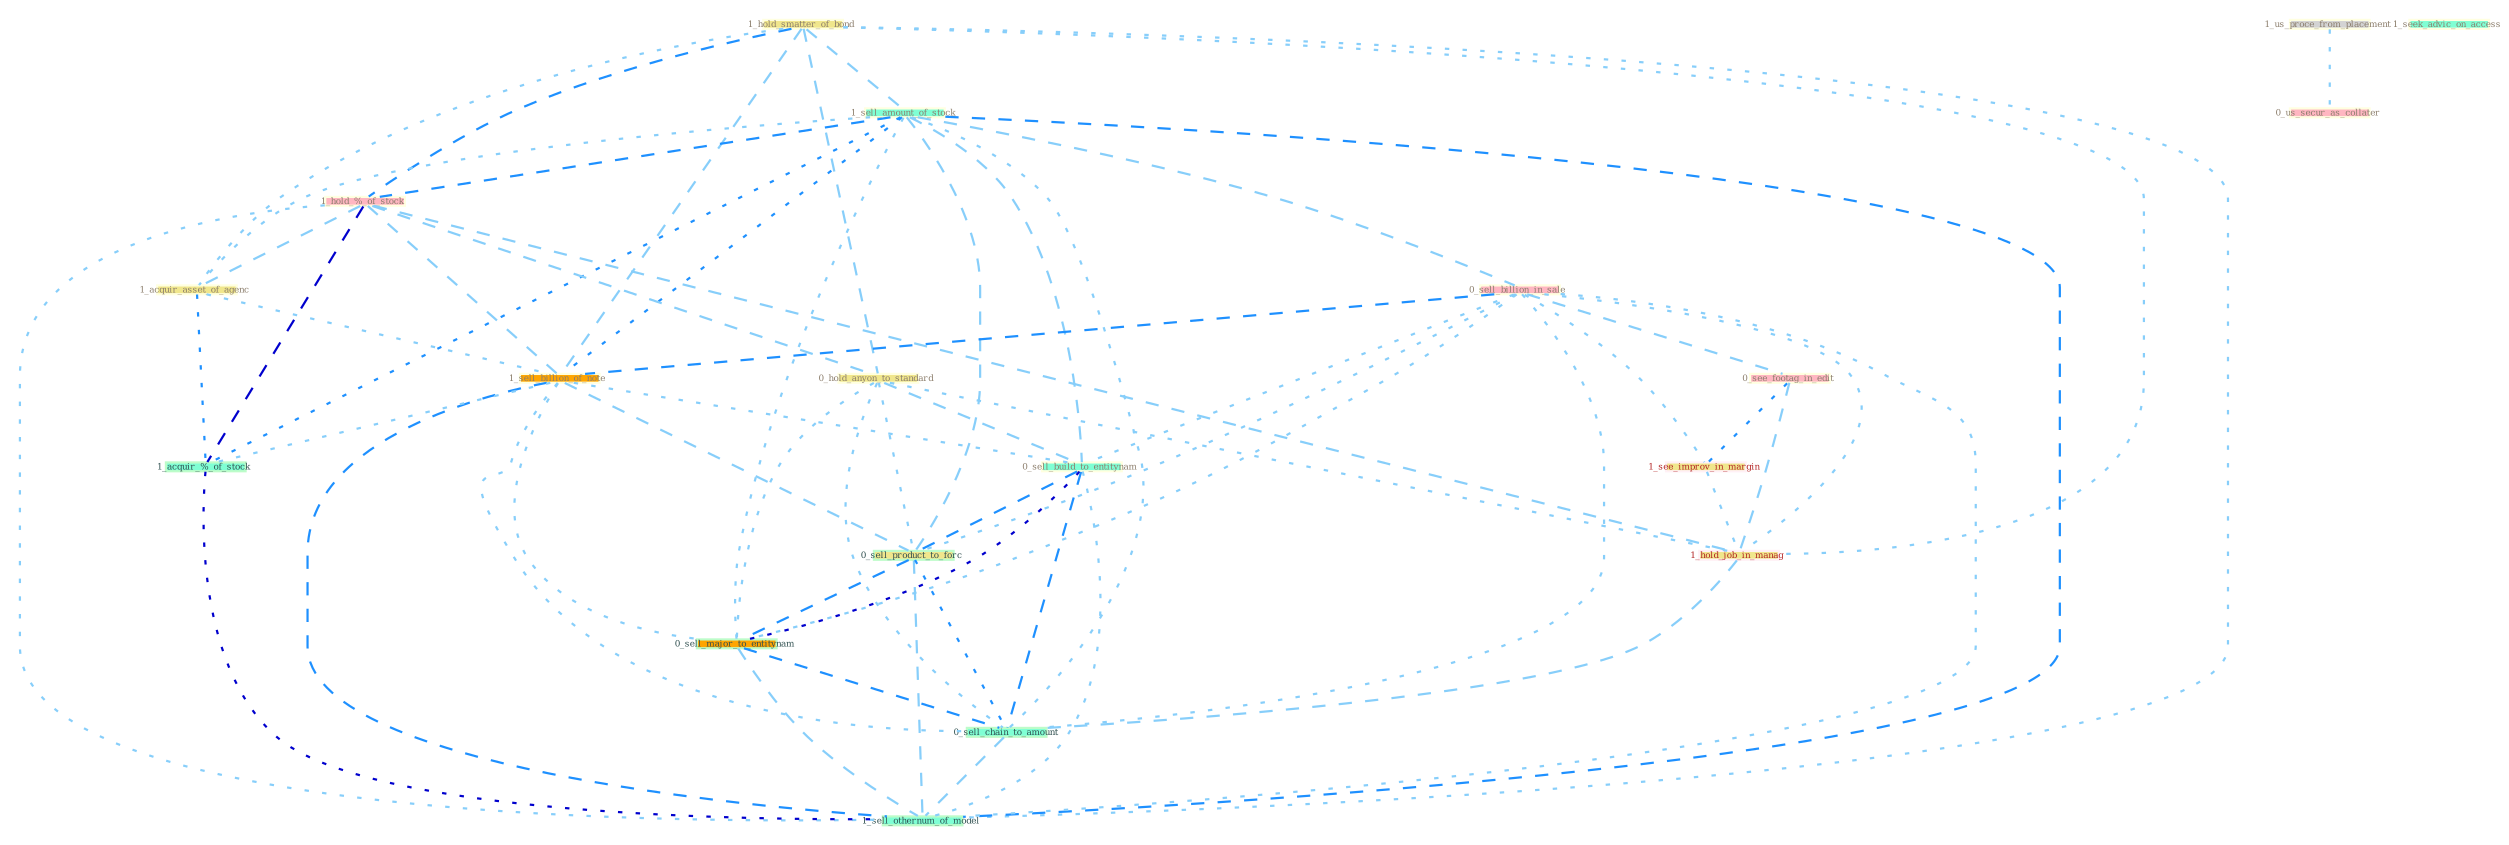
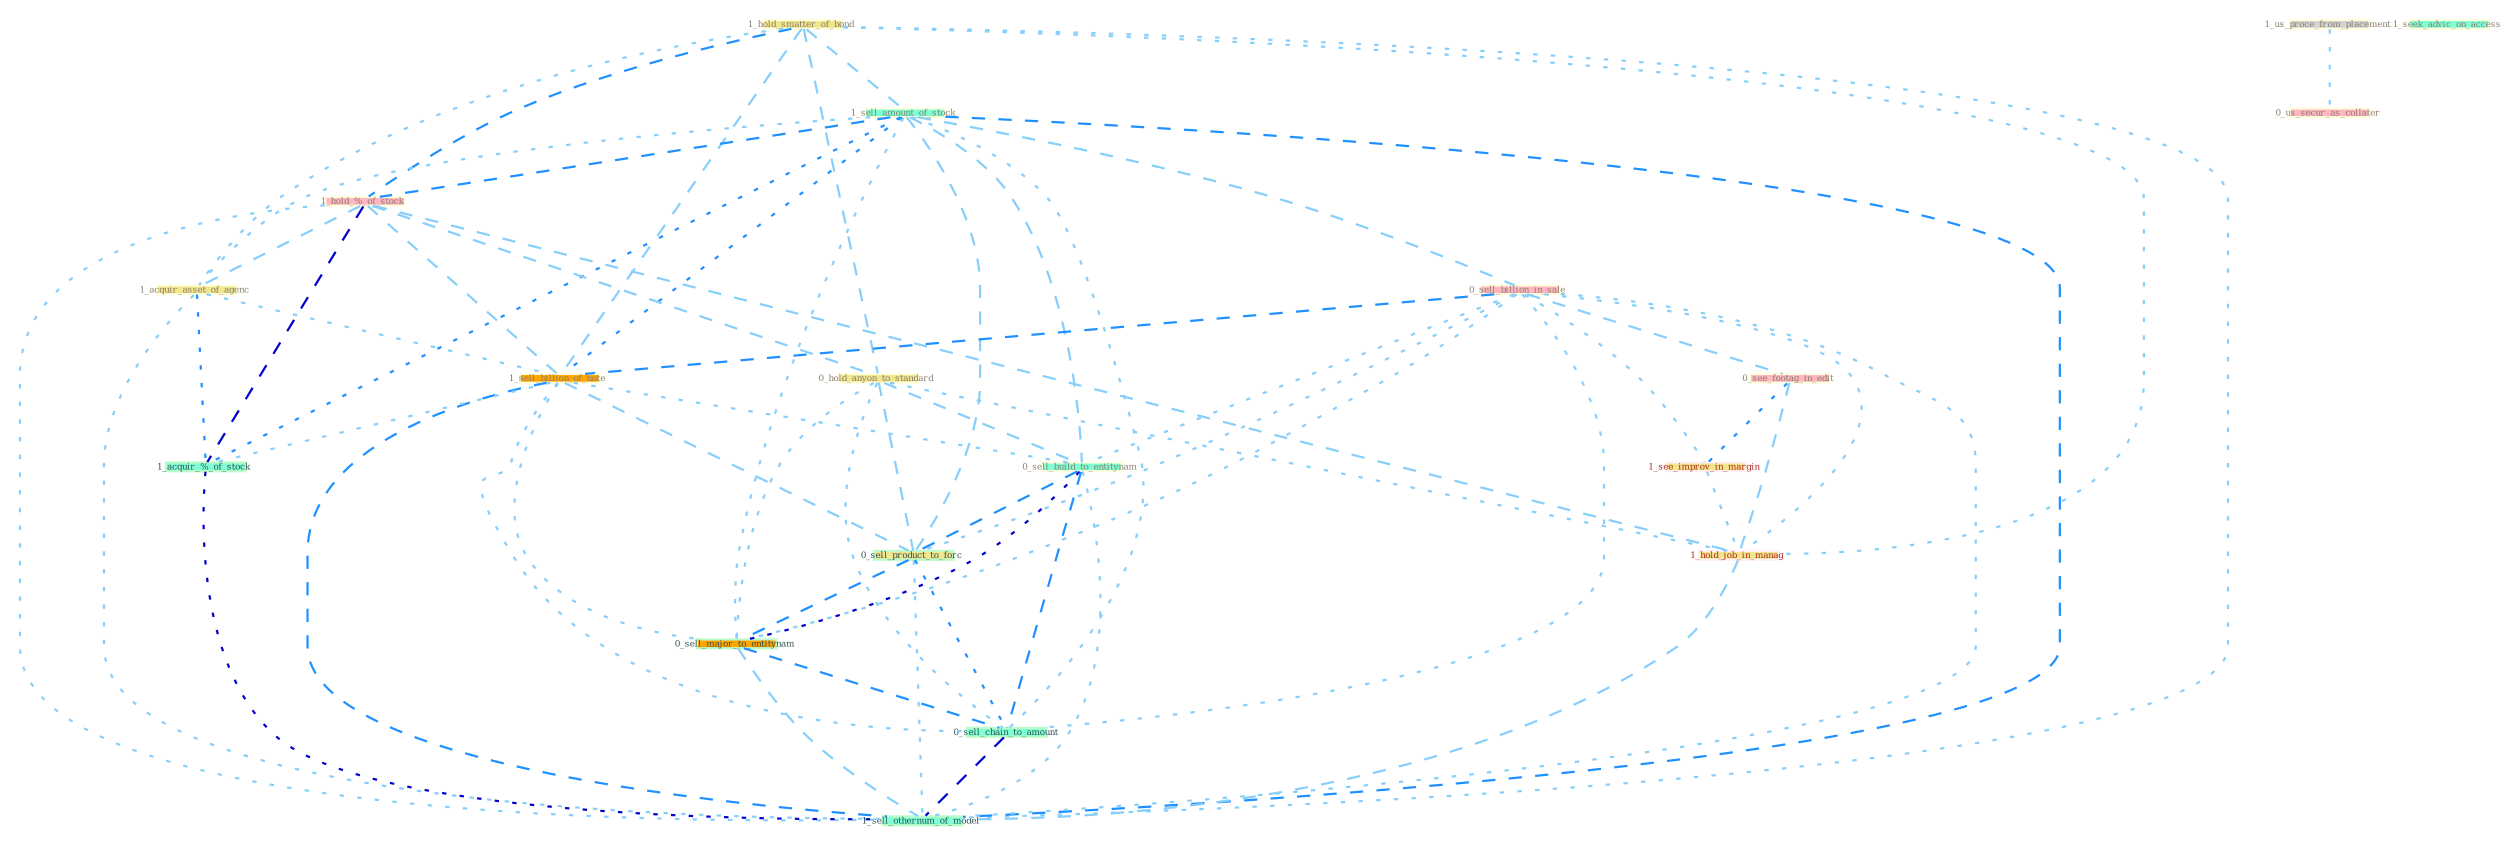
(896, 467) -> (896, 467)
(918, 688) -> (918, 688)
(1411, 696) -> (1384, 770)
none -> (283, 764)
(965, 777) -> (965, 777)
